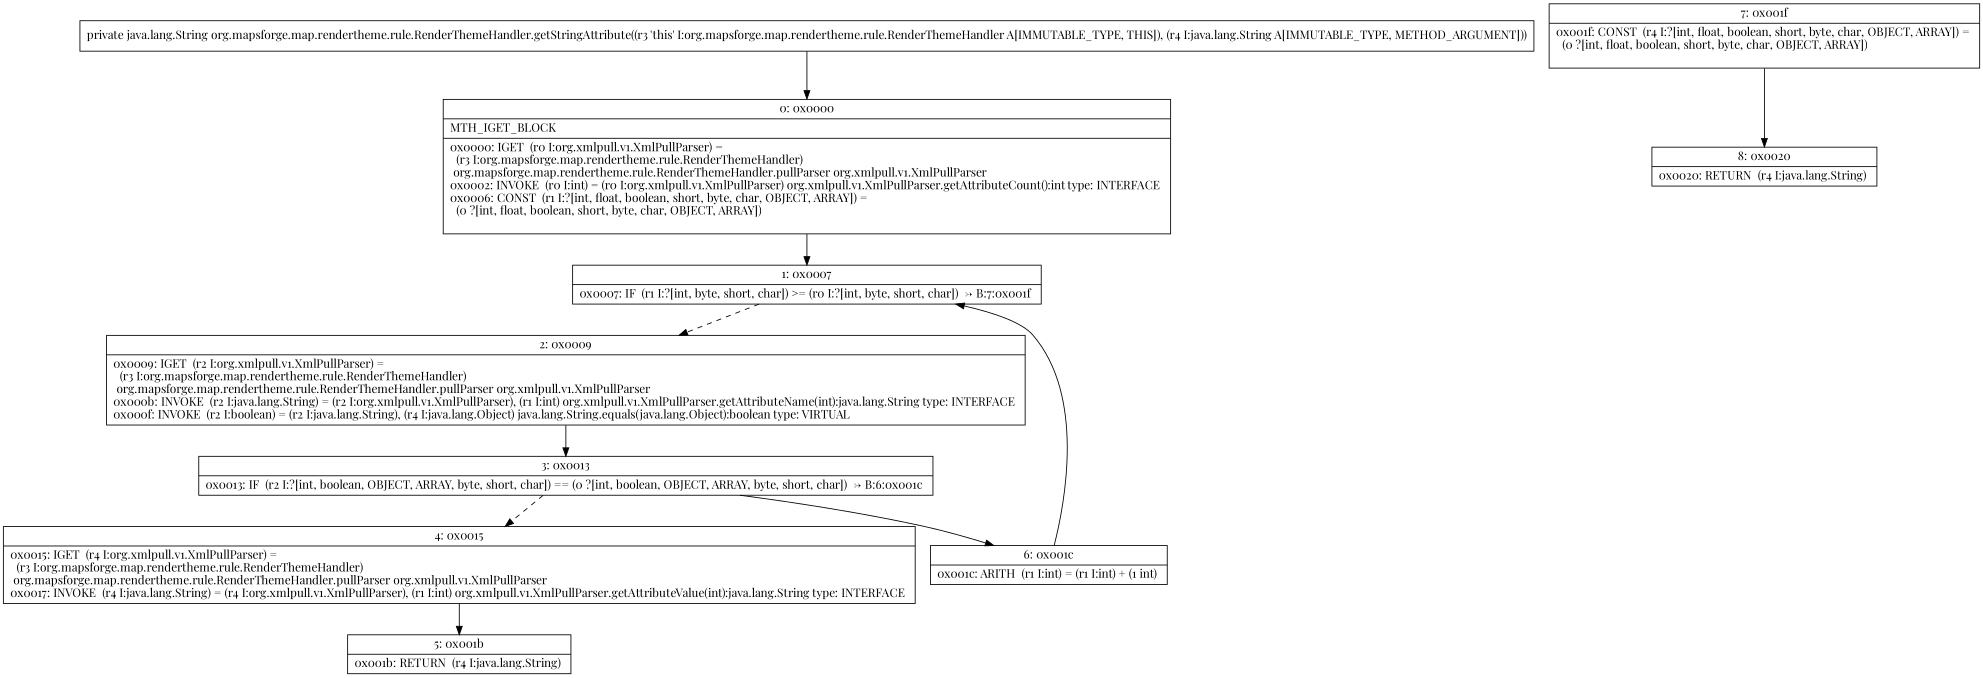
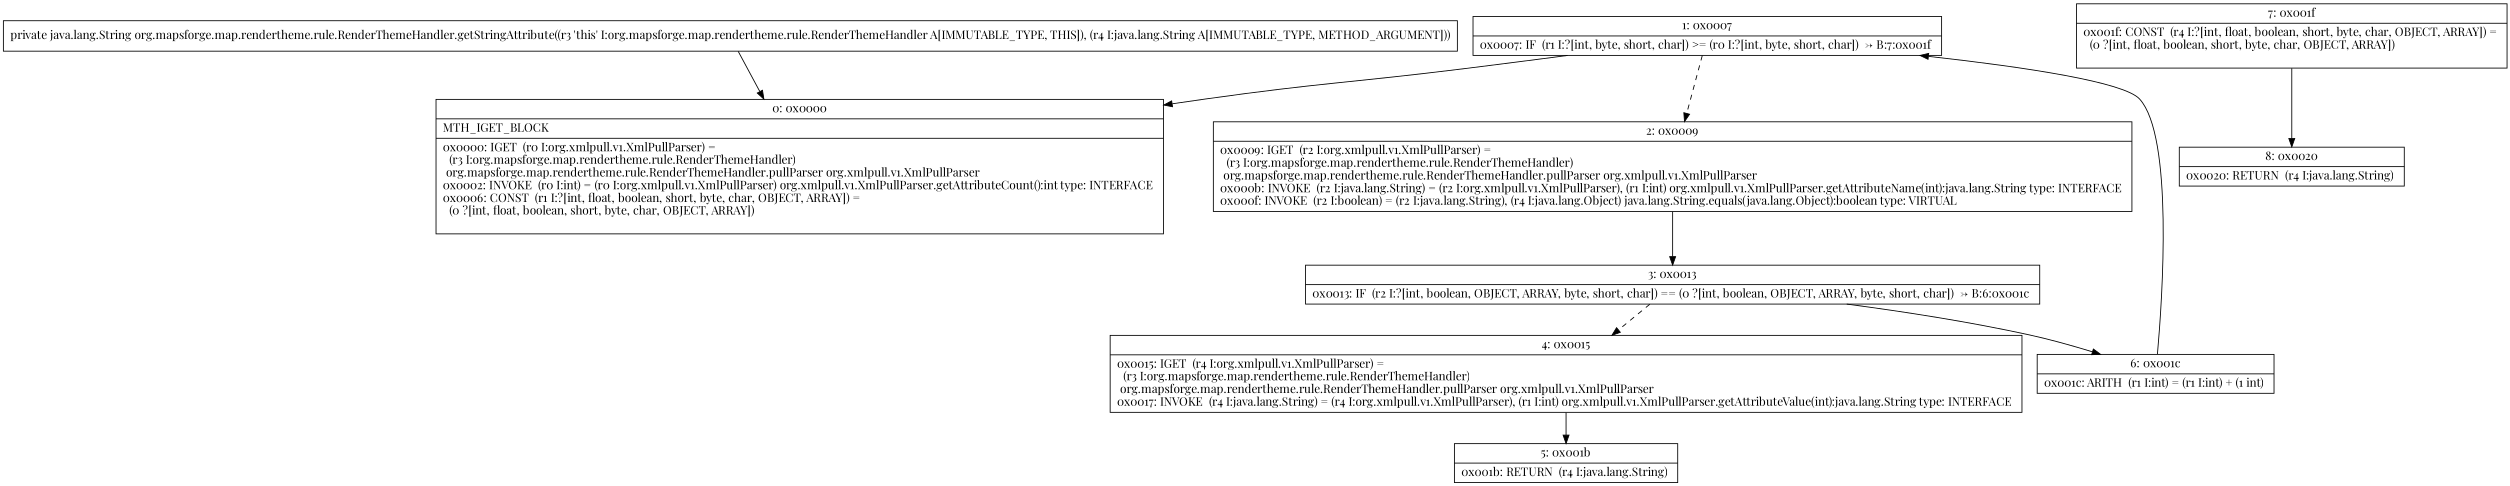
(807, 245) -> (1370, 79)
